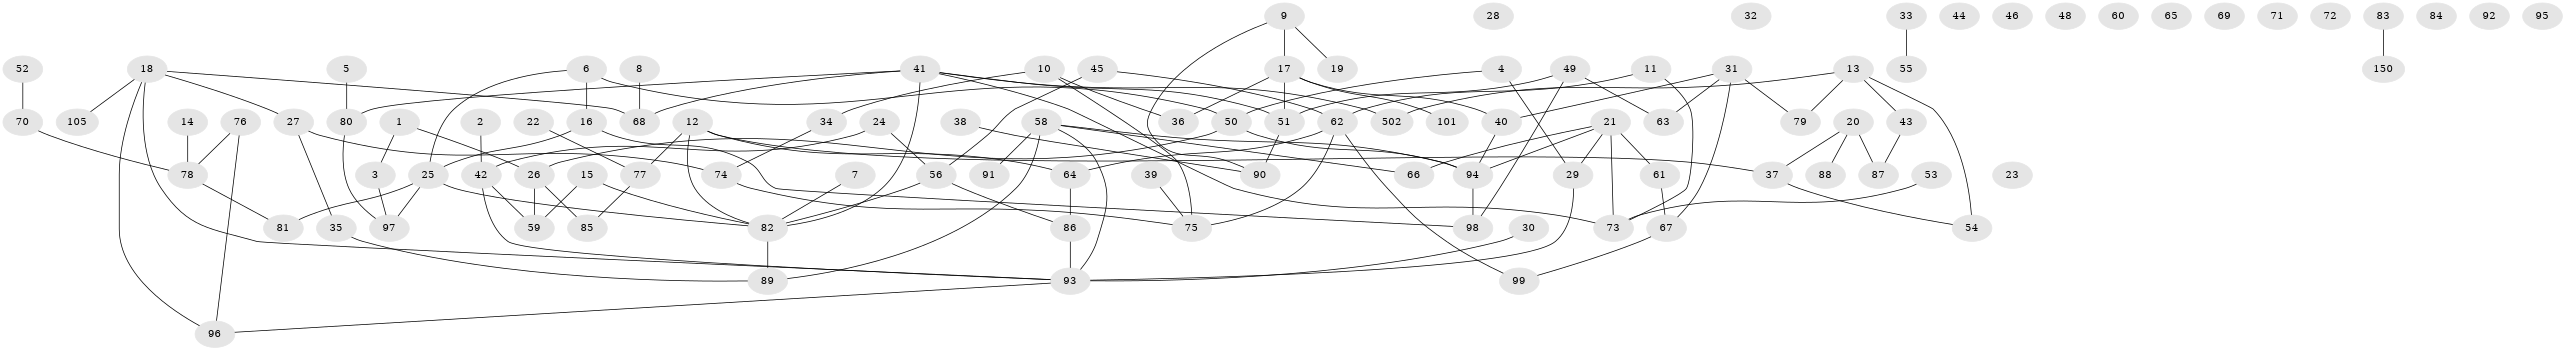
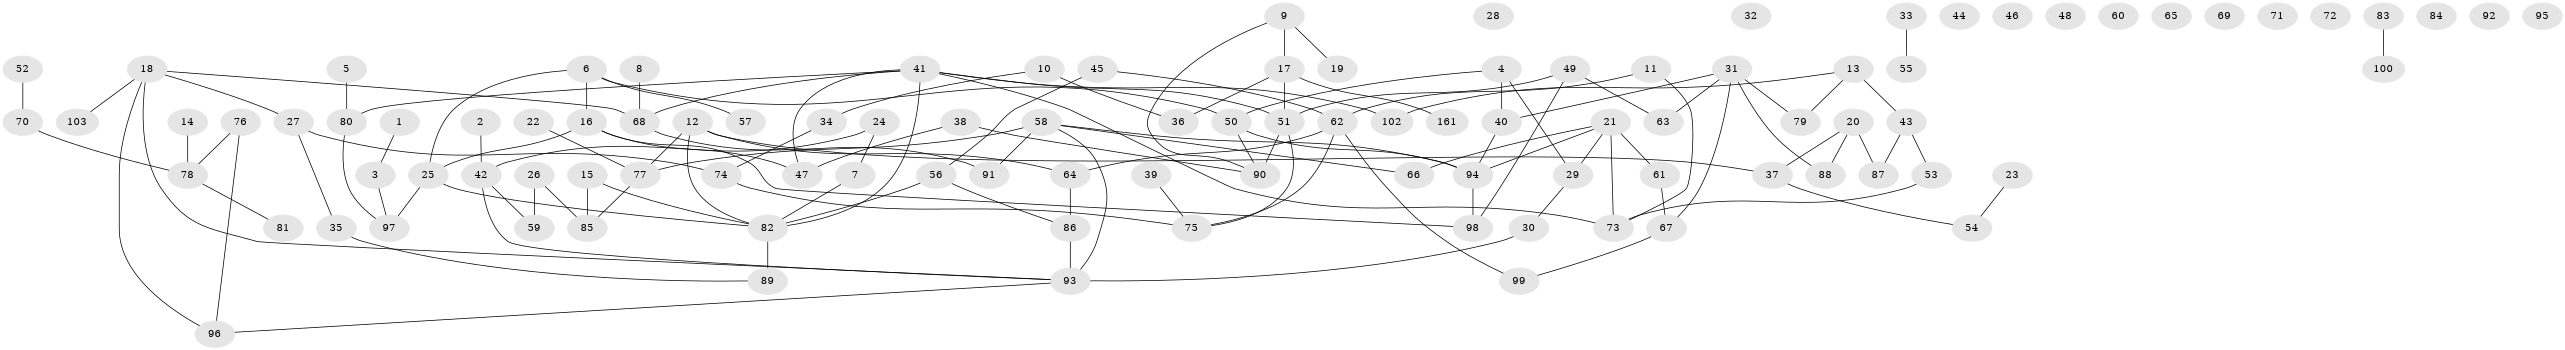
(2384, 69) -> (2384, 69)
(1436, 100) -> (1502, 98)
(77, 122) -> (77, 122)
none -> (746, 122)
(1392, 122) -> (1392, 122)
(1447, 122) -> (1447, 122)
(1946, 126) -> (1992, 202)
(1134, 128) -> (1283, 192)
none -> (1769, 129)
(904, 145) -> (870, 143)
(468, 147) -> none
none -> (814, 149)
(883, 149) -> (1246, 149)
none -> (1919, 149)
none -> (802, 175)
(564, 199) -> (587, 202)
(350, 203) -> none
(936, 240) -> (914, 144)
(1379, 269) -> (1551, 202)
